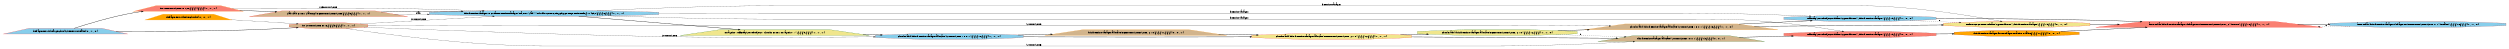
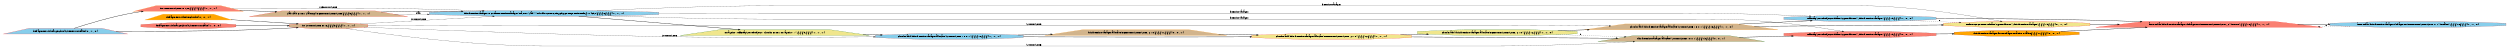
(264, 22) -> (264, 22)
none -> (188, 26)
